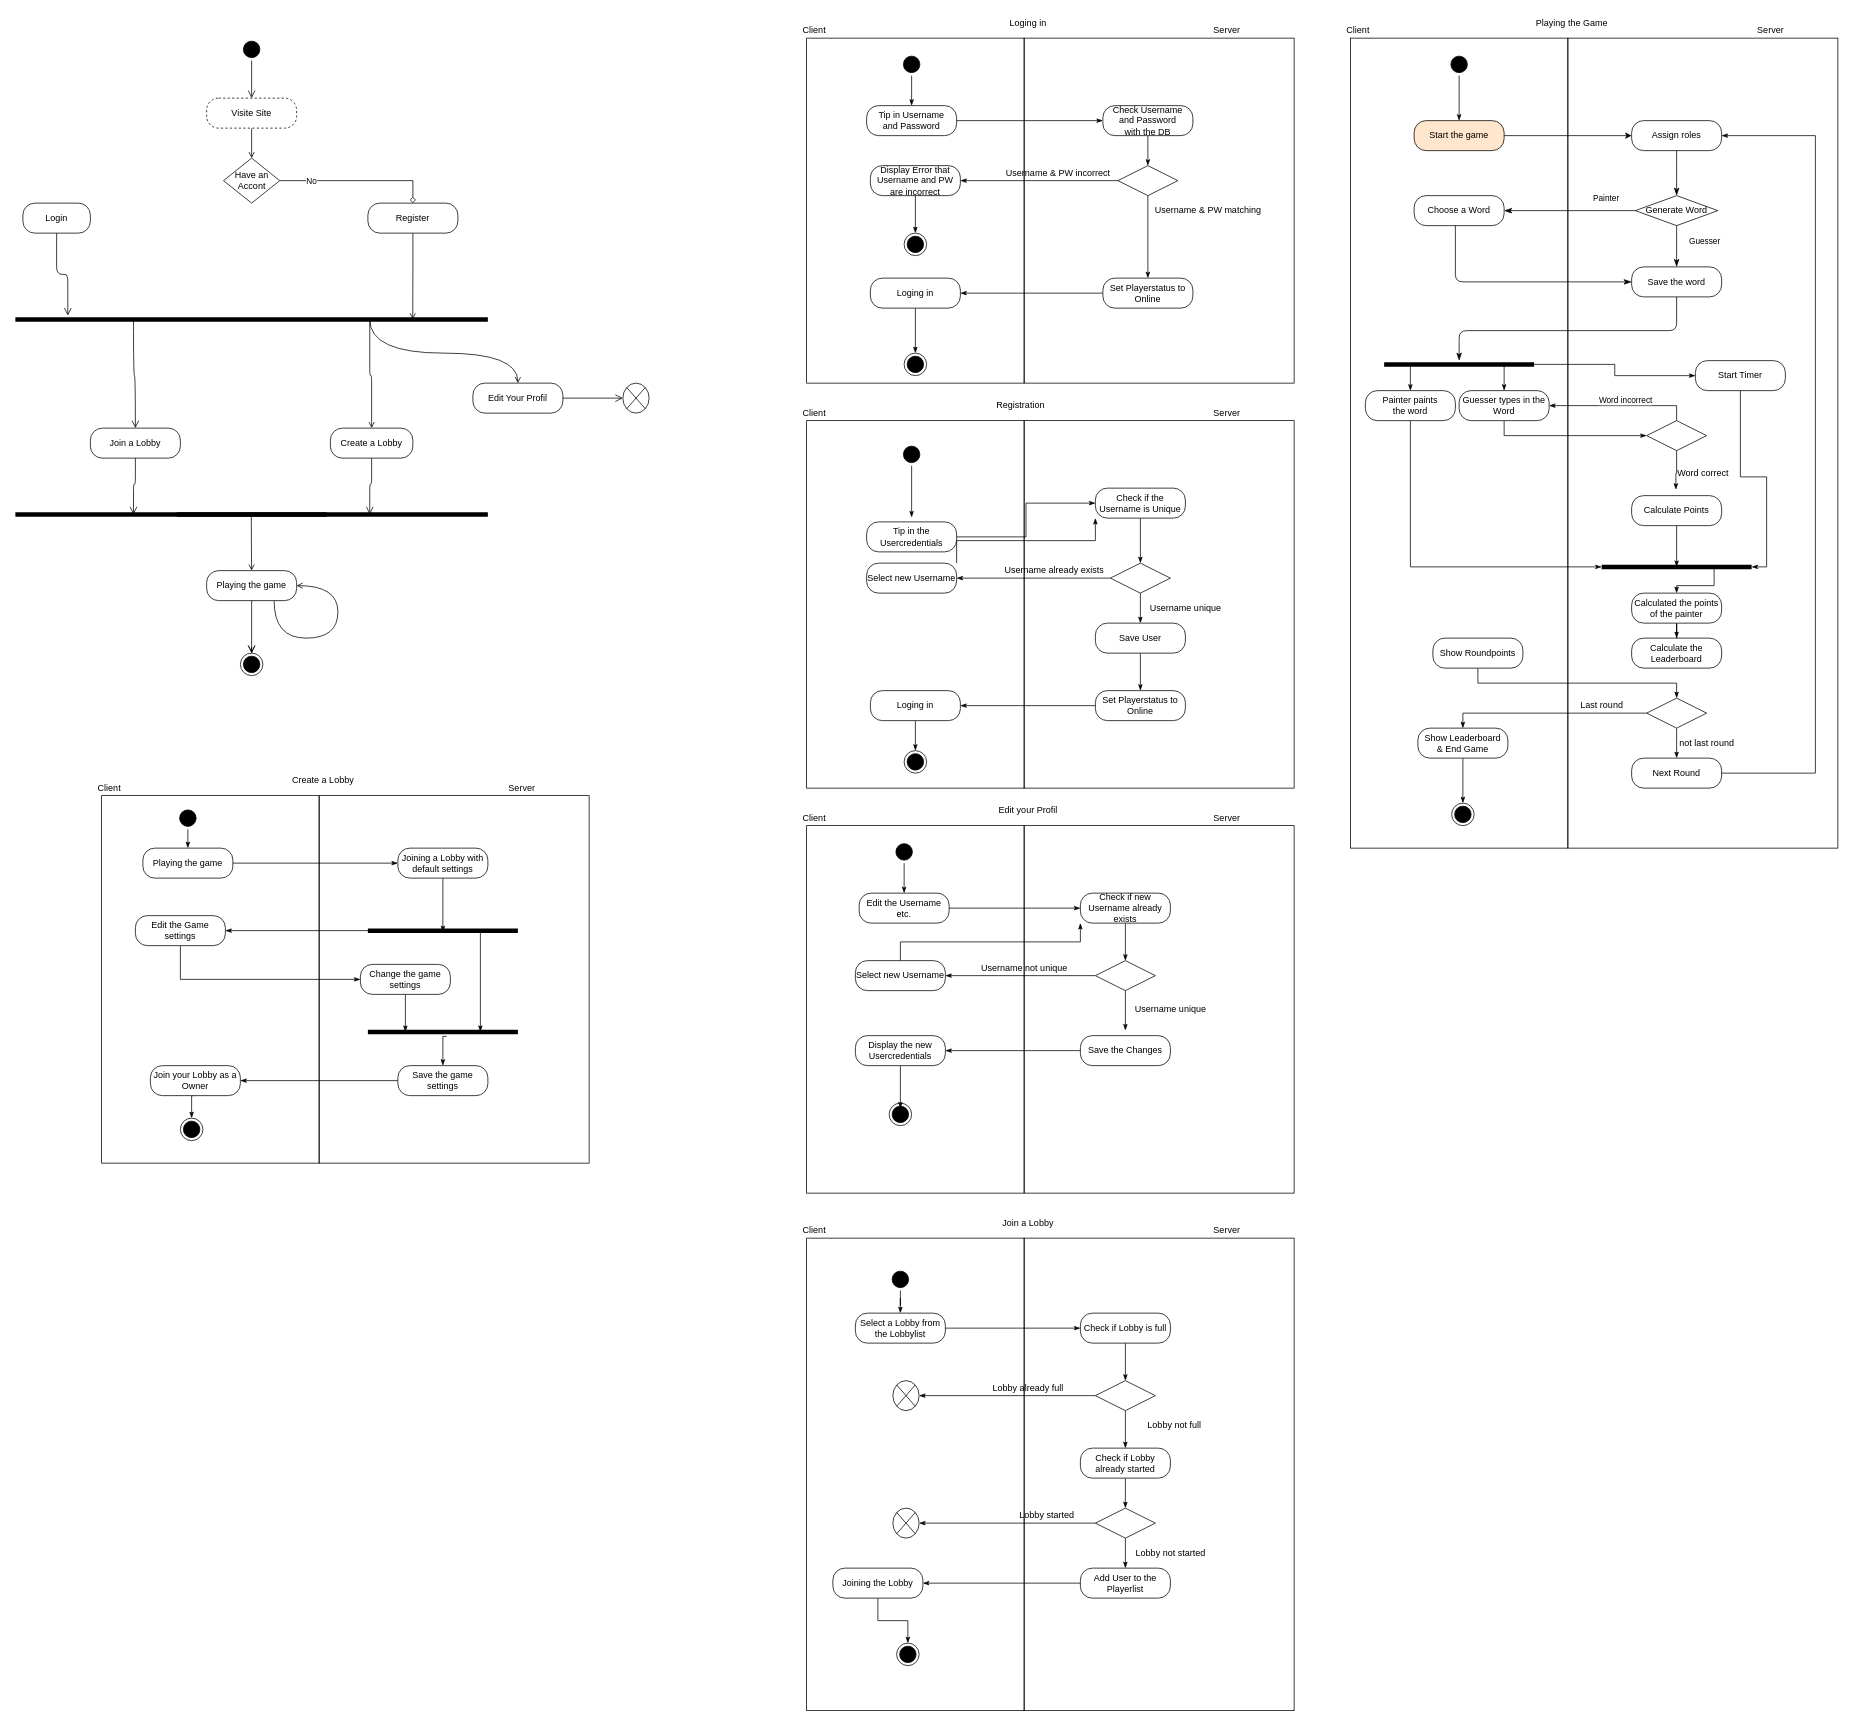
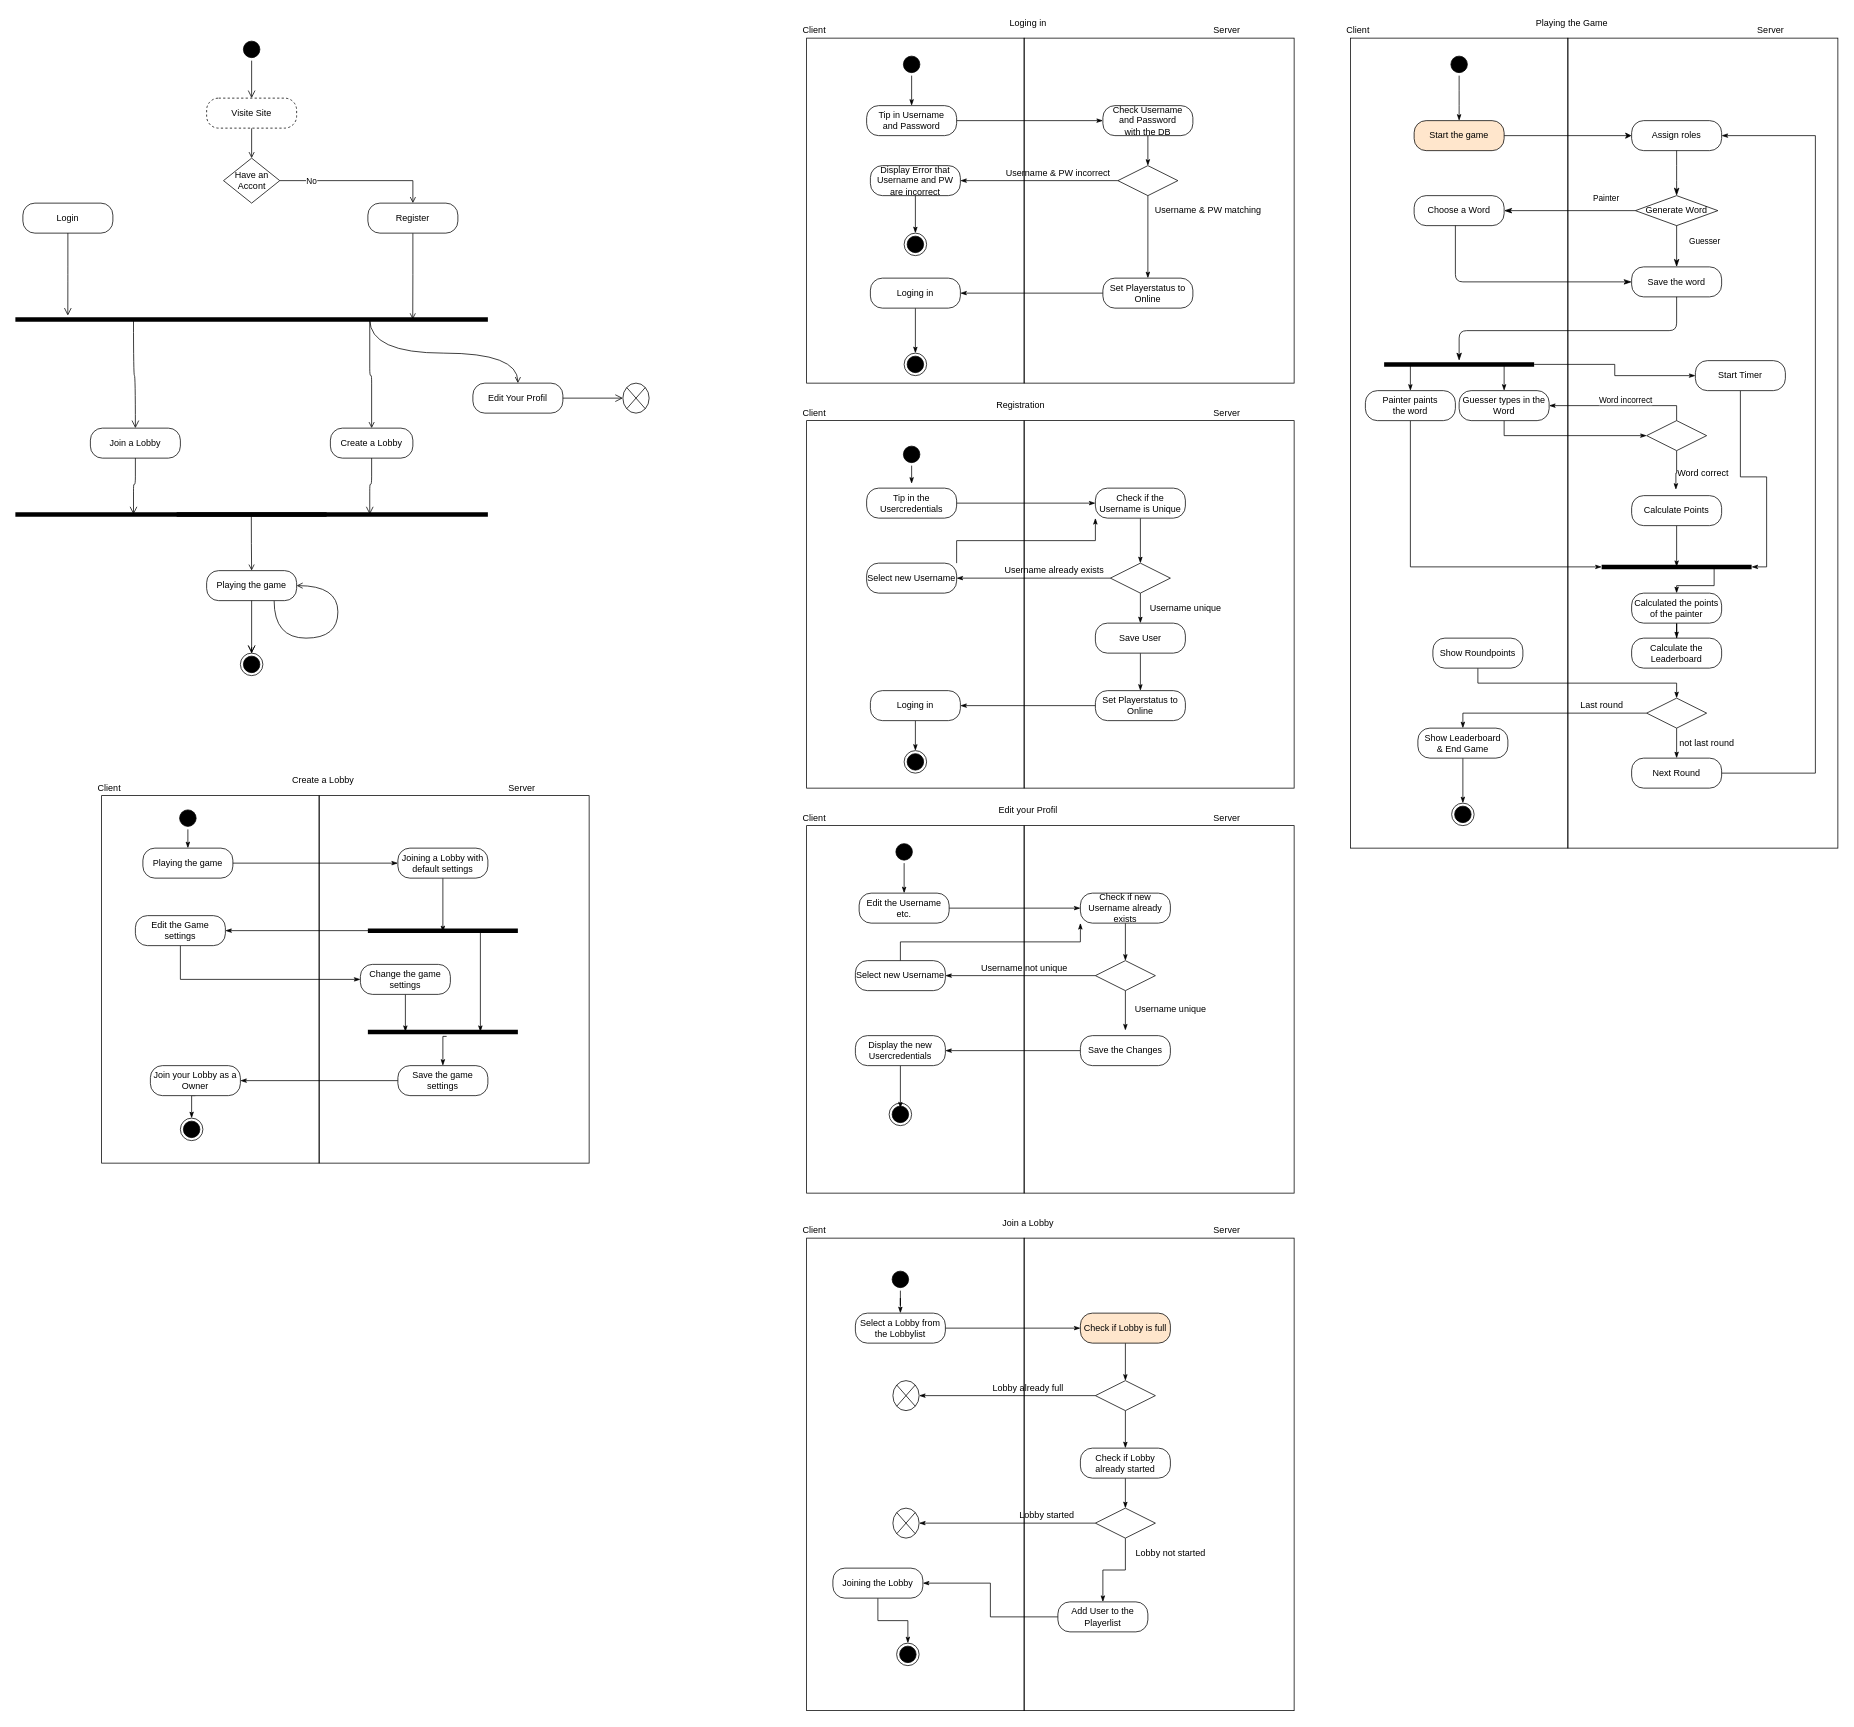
(413, 196) -> (413, 198)
(57, 218) -> (68, 218)
(912, 537) -> (912, 503)
(1125, 1328) -> (1125, 1328)
(1174, 1425) -> none
(1125, 1583) -> (1103, 1617)
